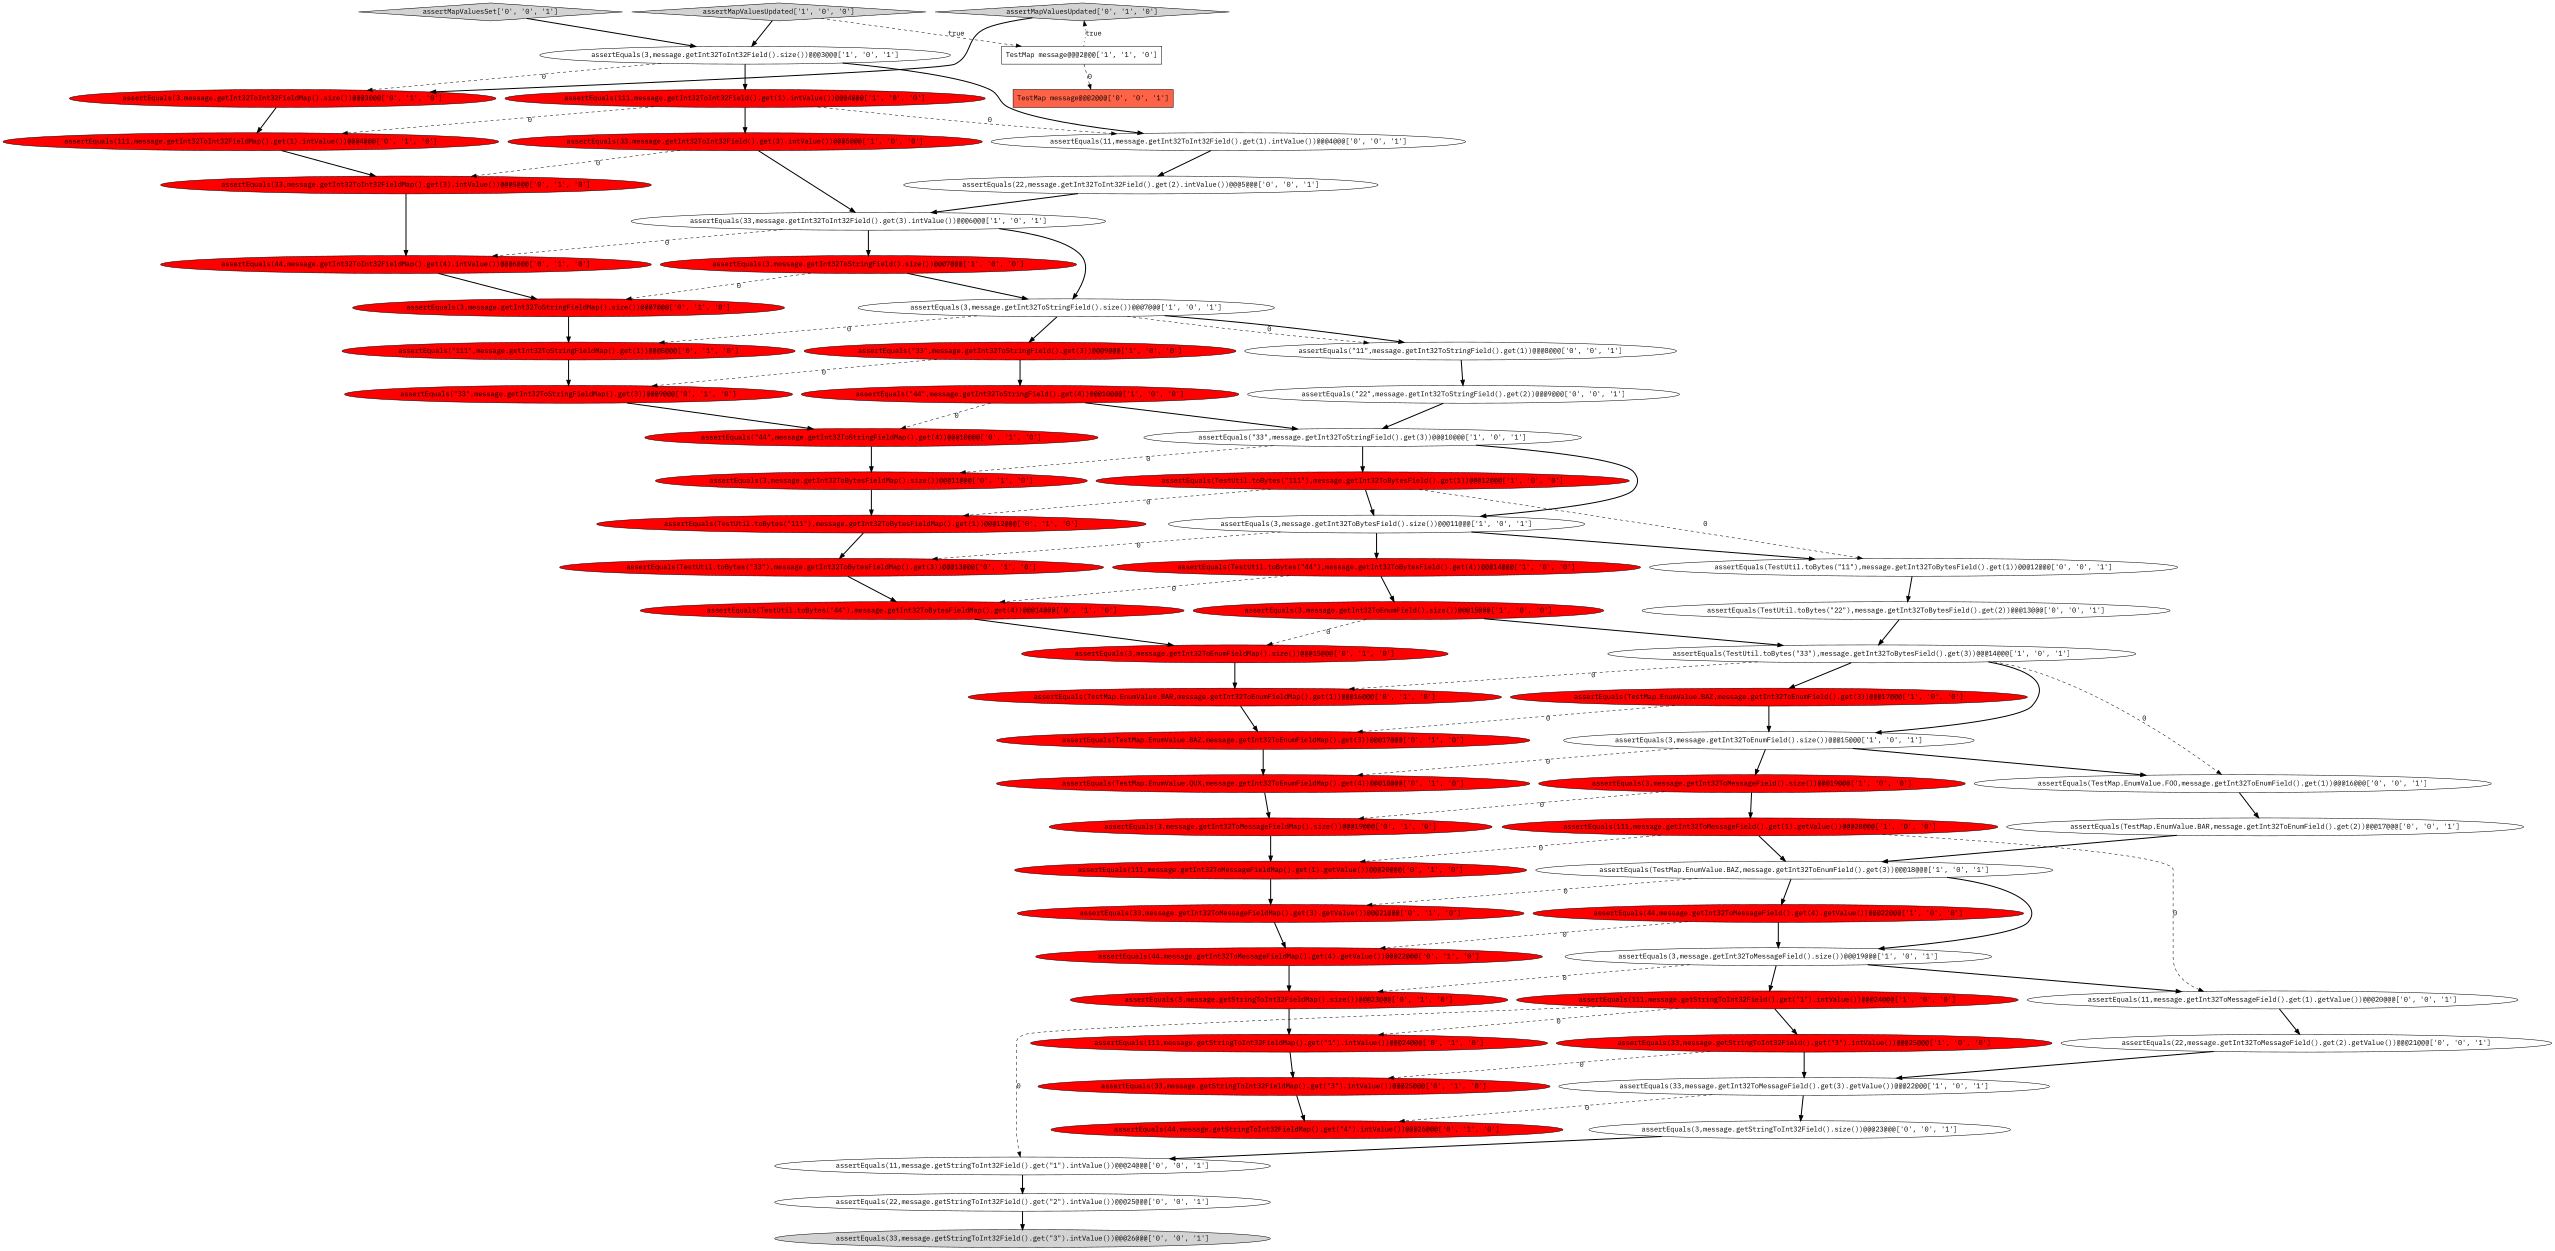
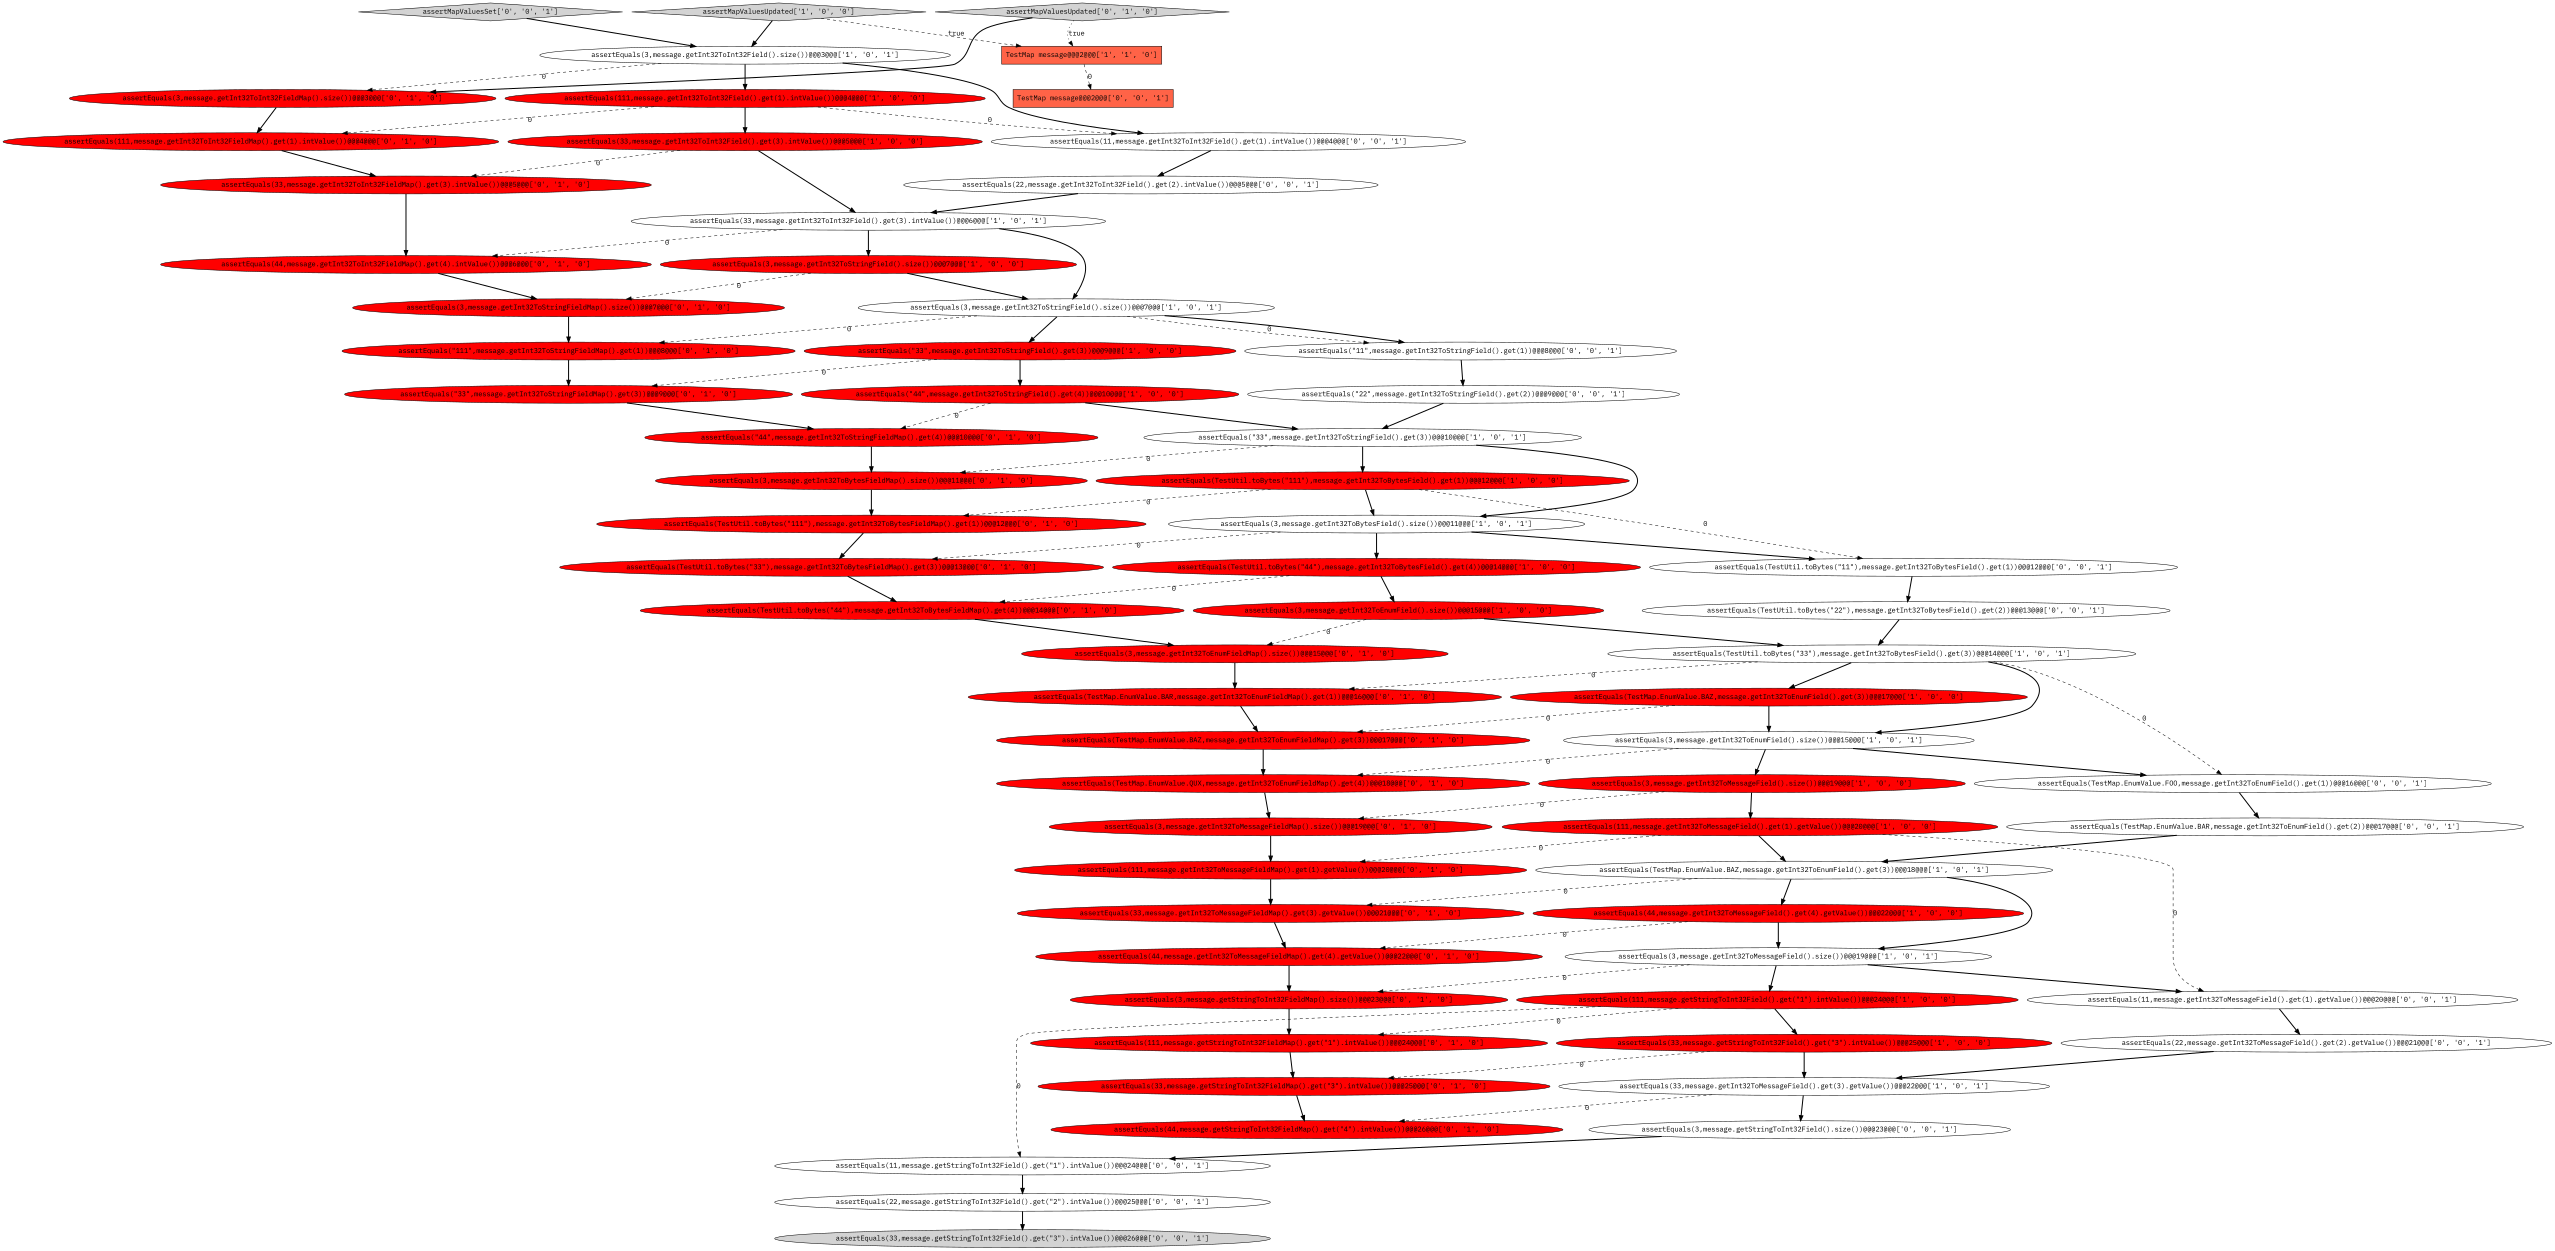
(1085, 36) -> (1068, 31)
(1082, 55) -> (1082, 55)
